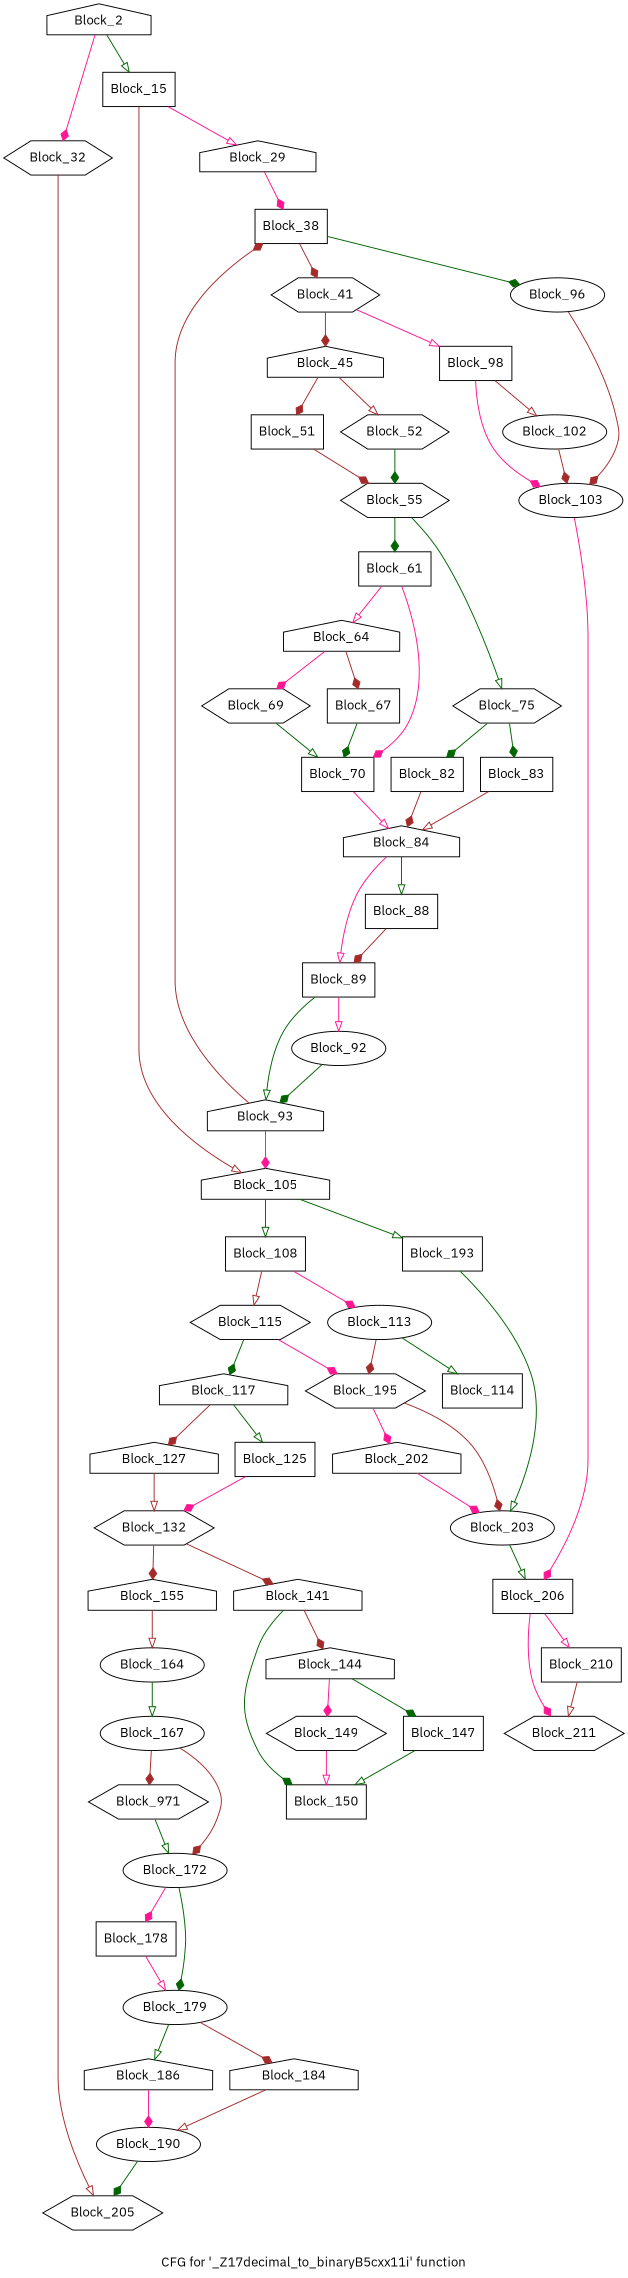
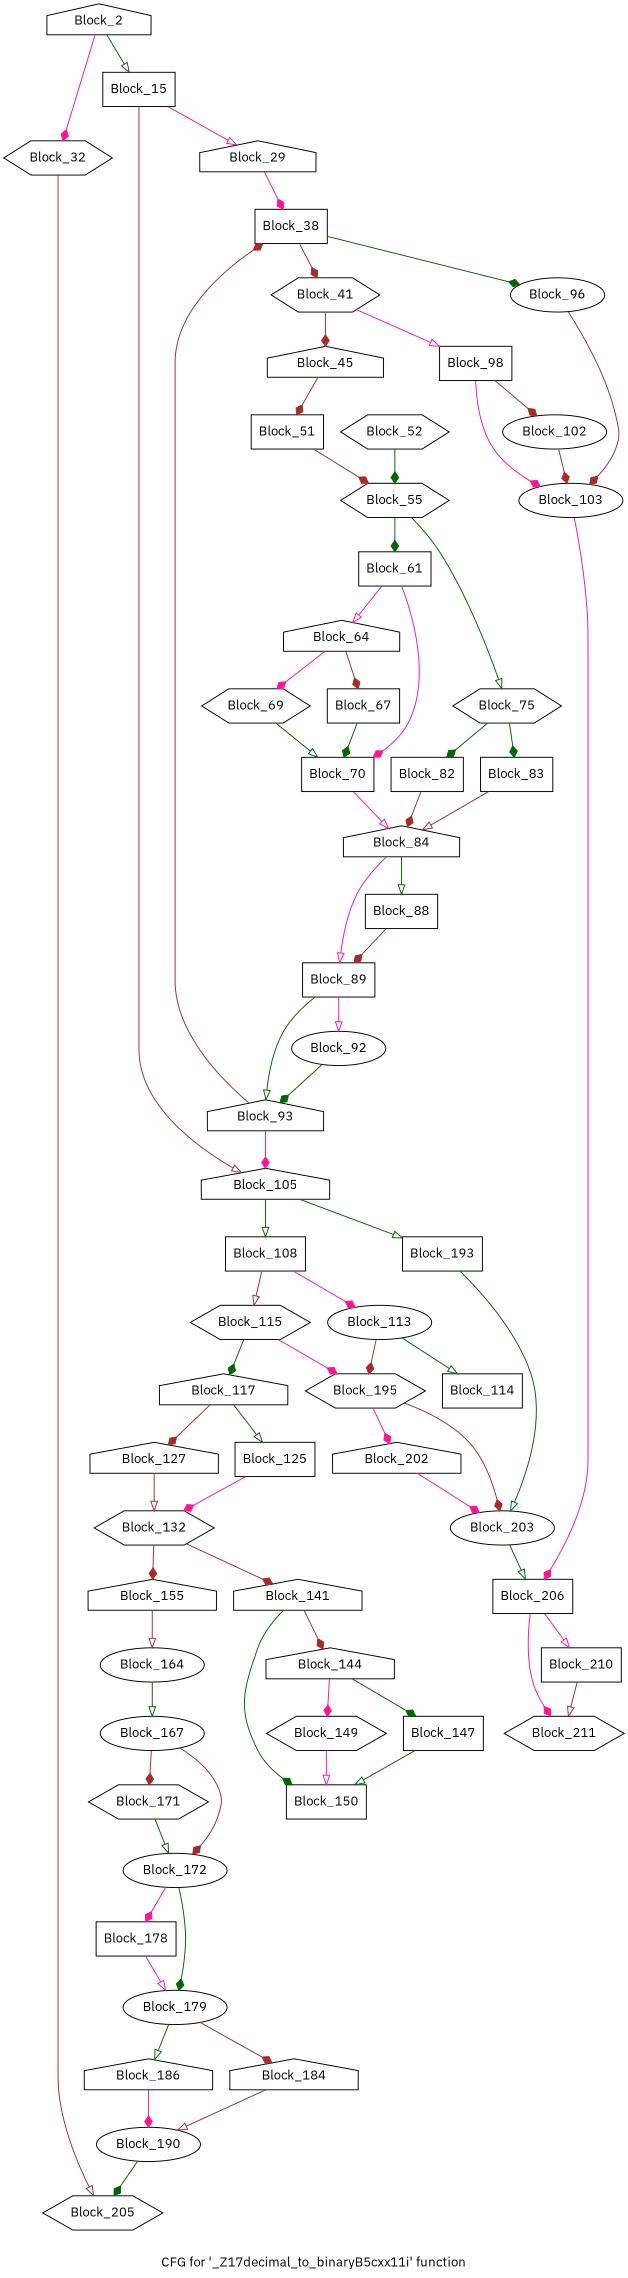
(355, 393) -> none
(512, 395) -> (512, 395)
(148, 1802) -> (148, 1802)
